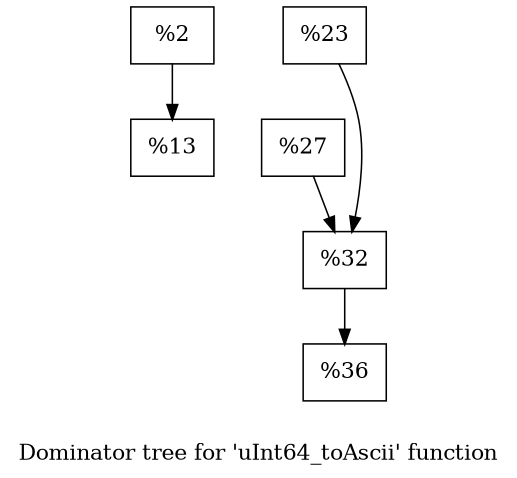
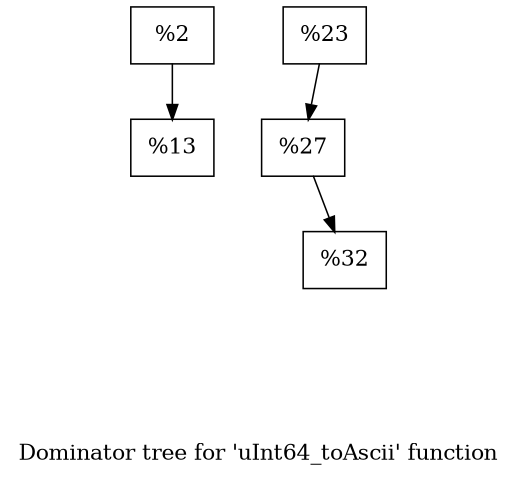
(361, 139) -> (315, 84)
(345, 372) -> none
